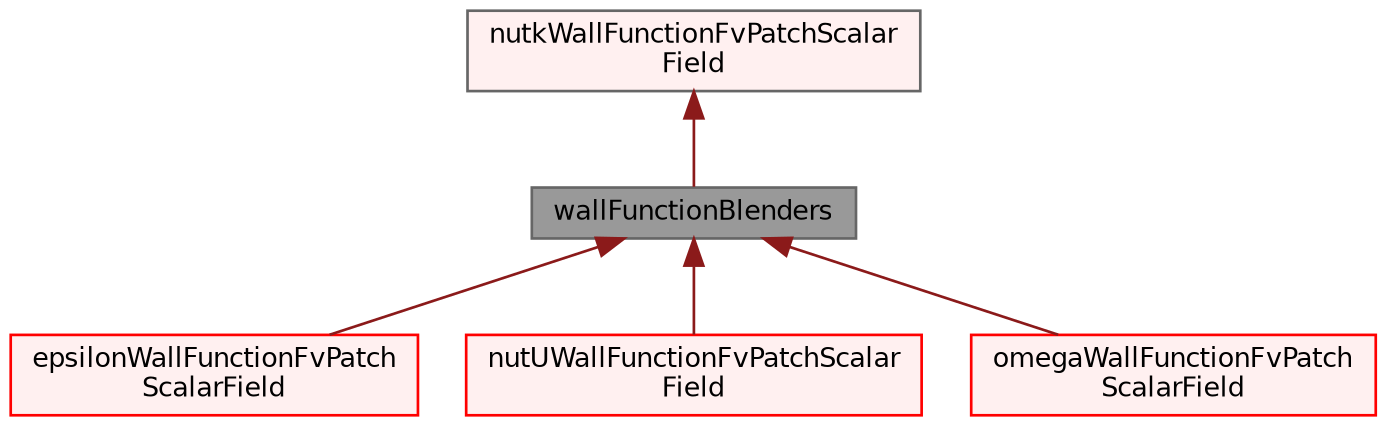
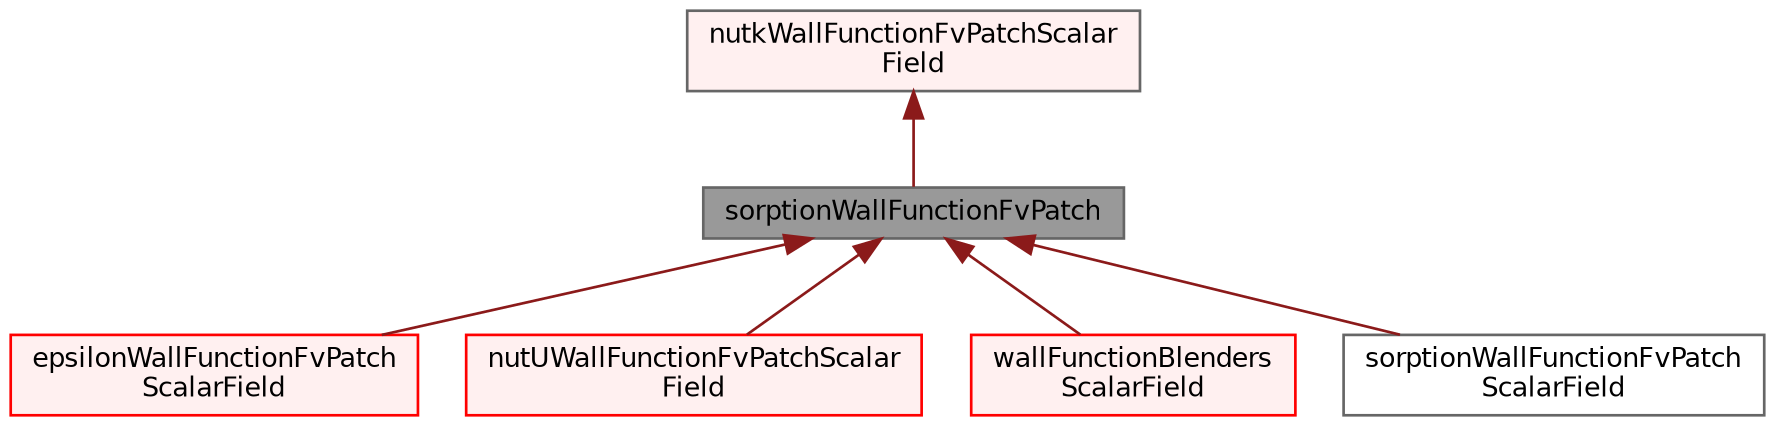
(694, 213) -> (914, 213)
(1173, 375) -> (1133, 375)
none -> (1554, 375)
